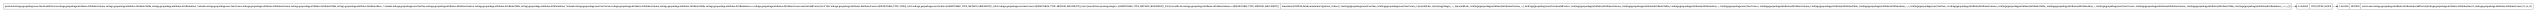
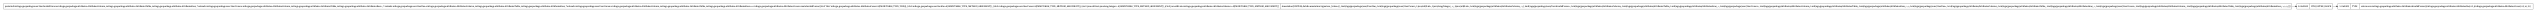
(2355, 6) -> (2355, 6)
